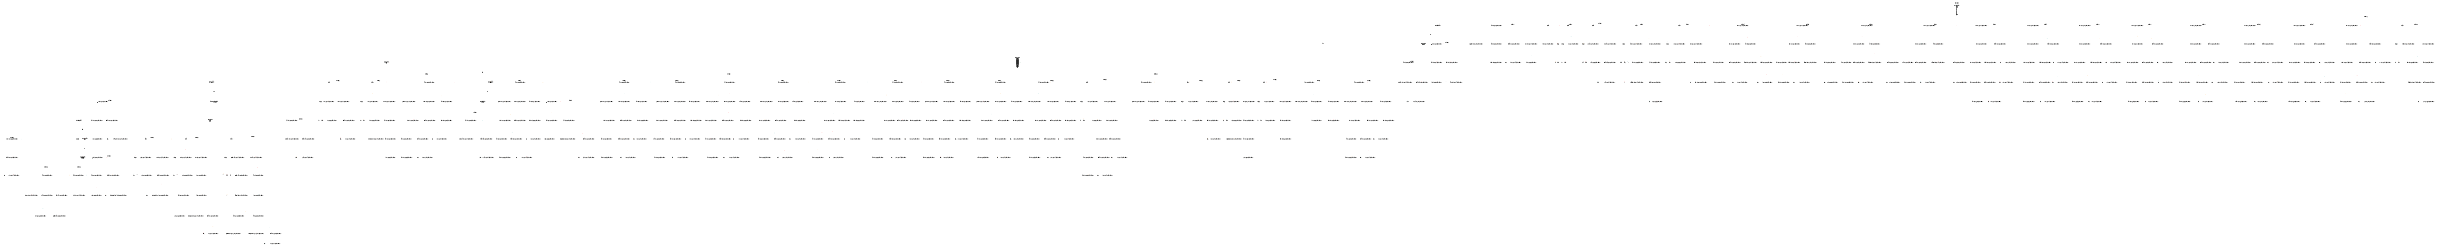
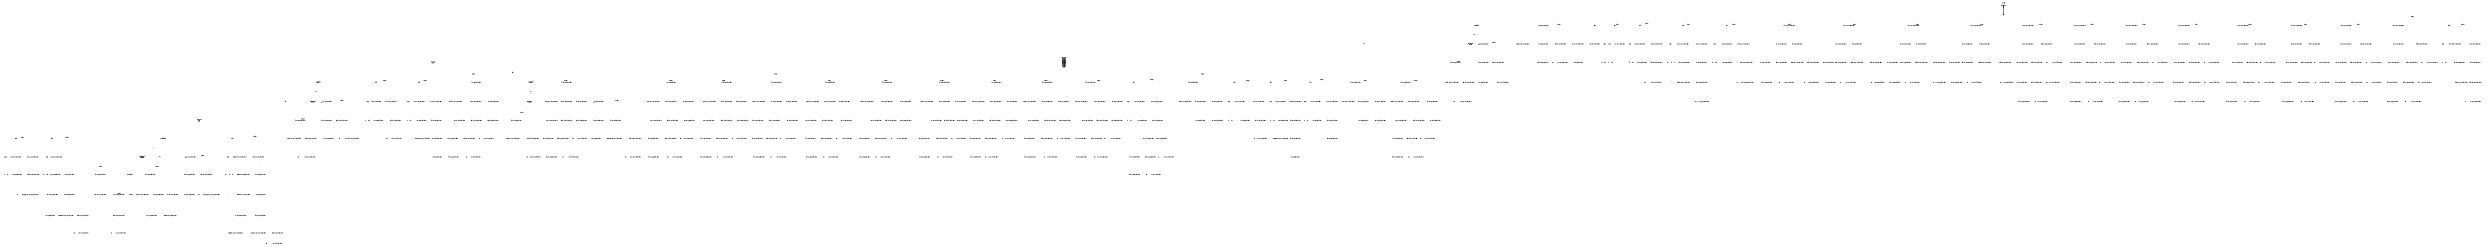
(82, 130) -> (150, 162)
(186, 158) -> none
